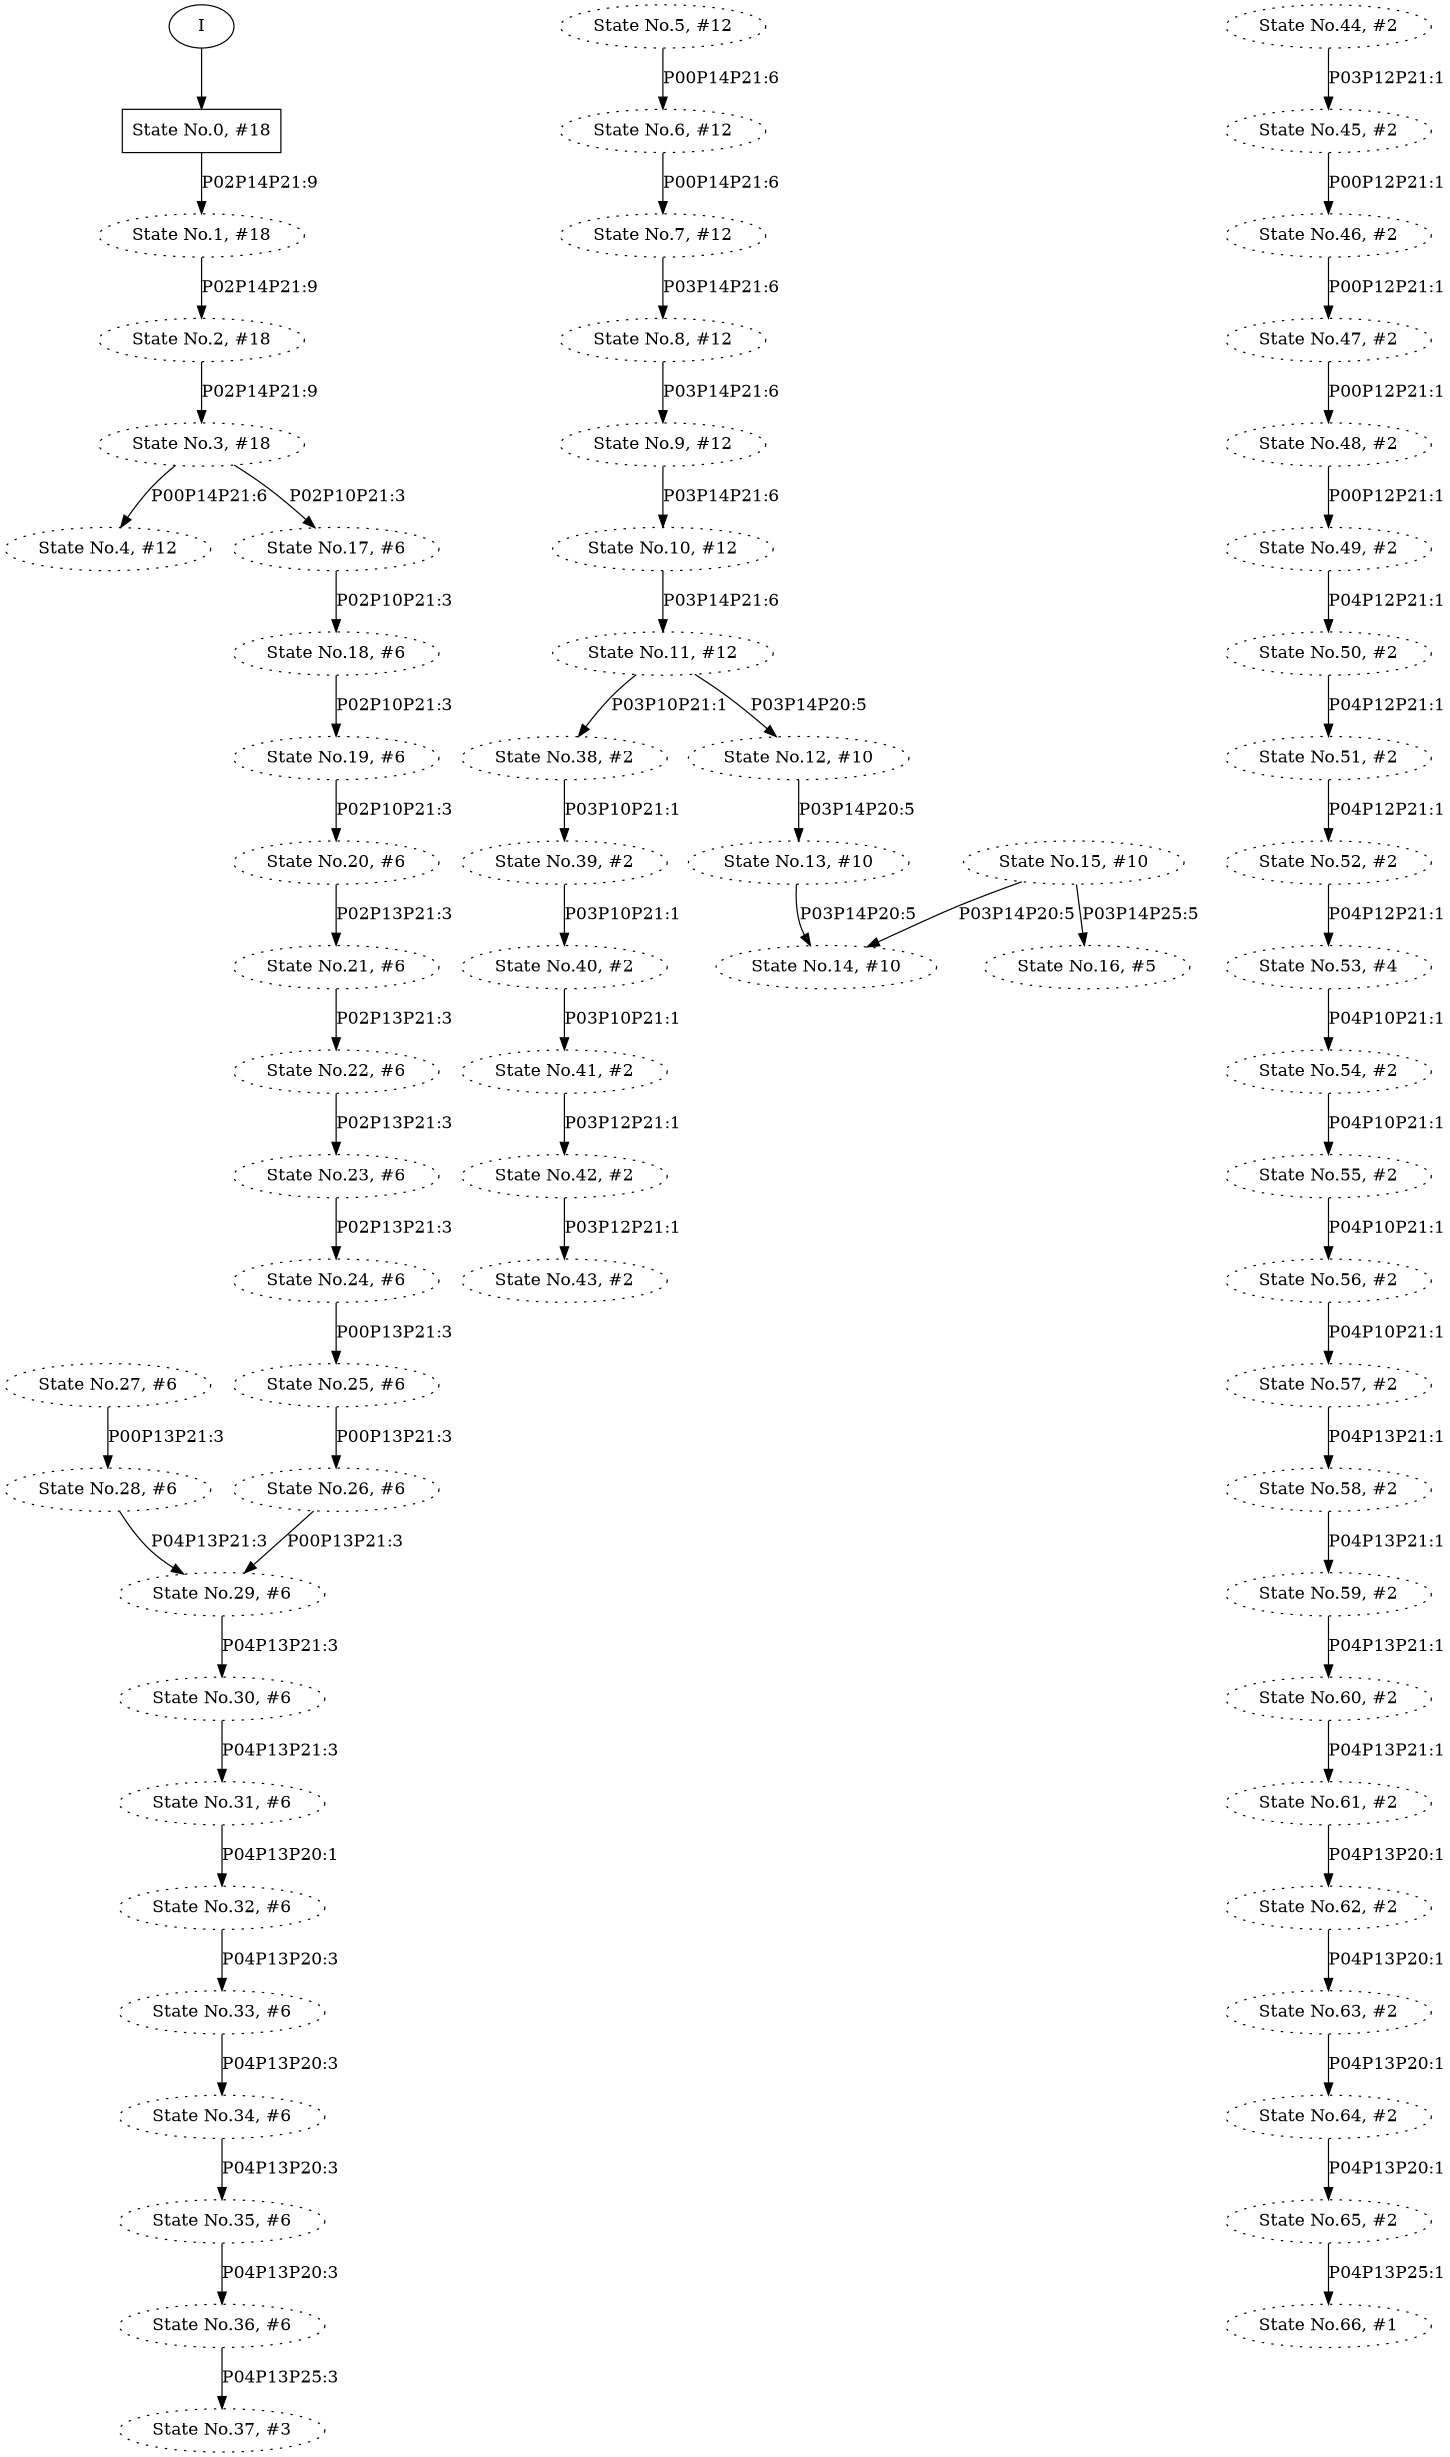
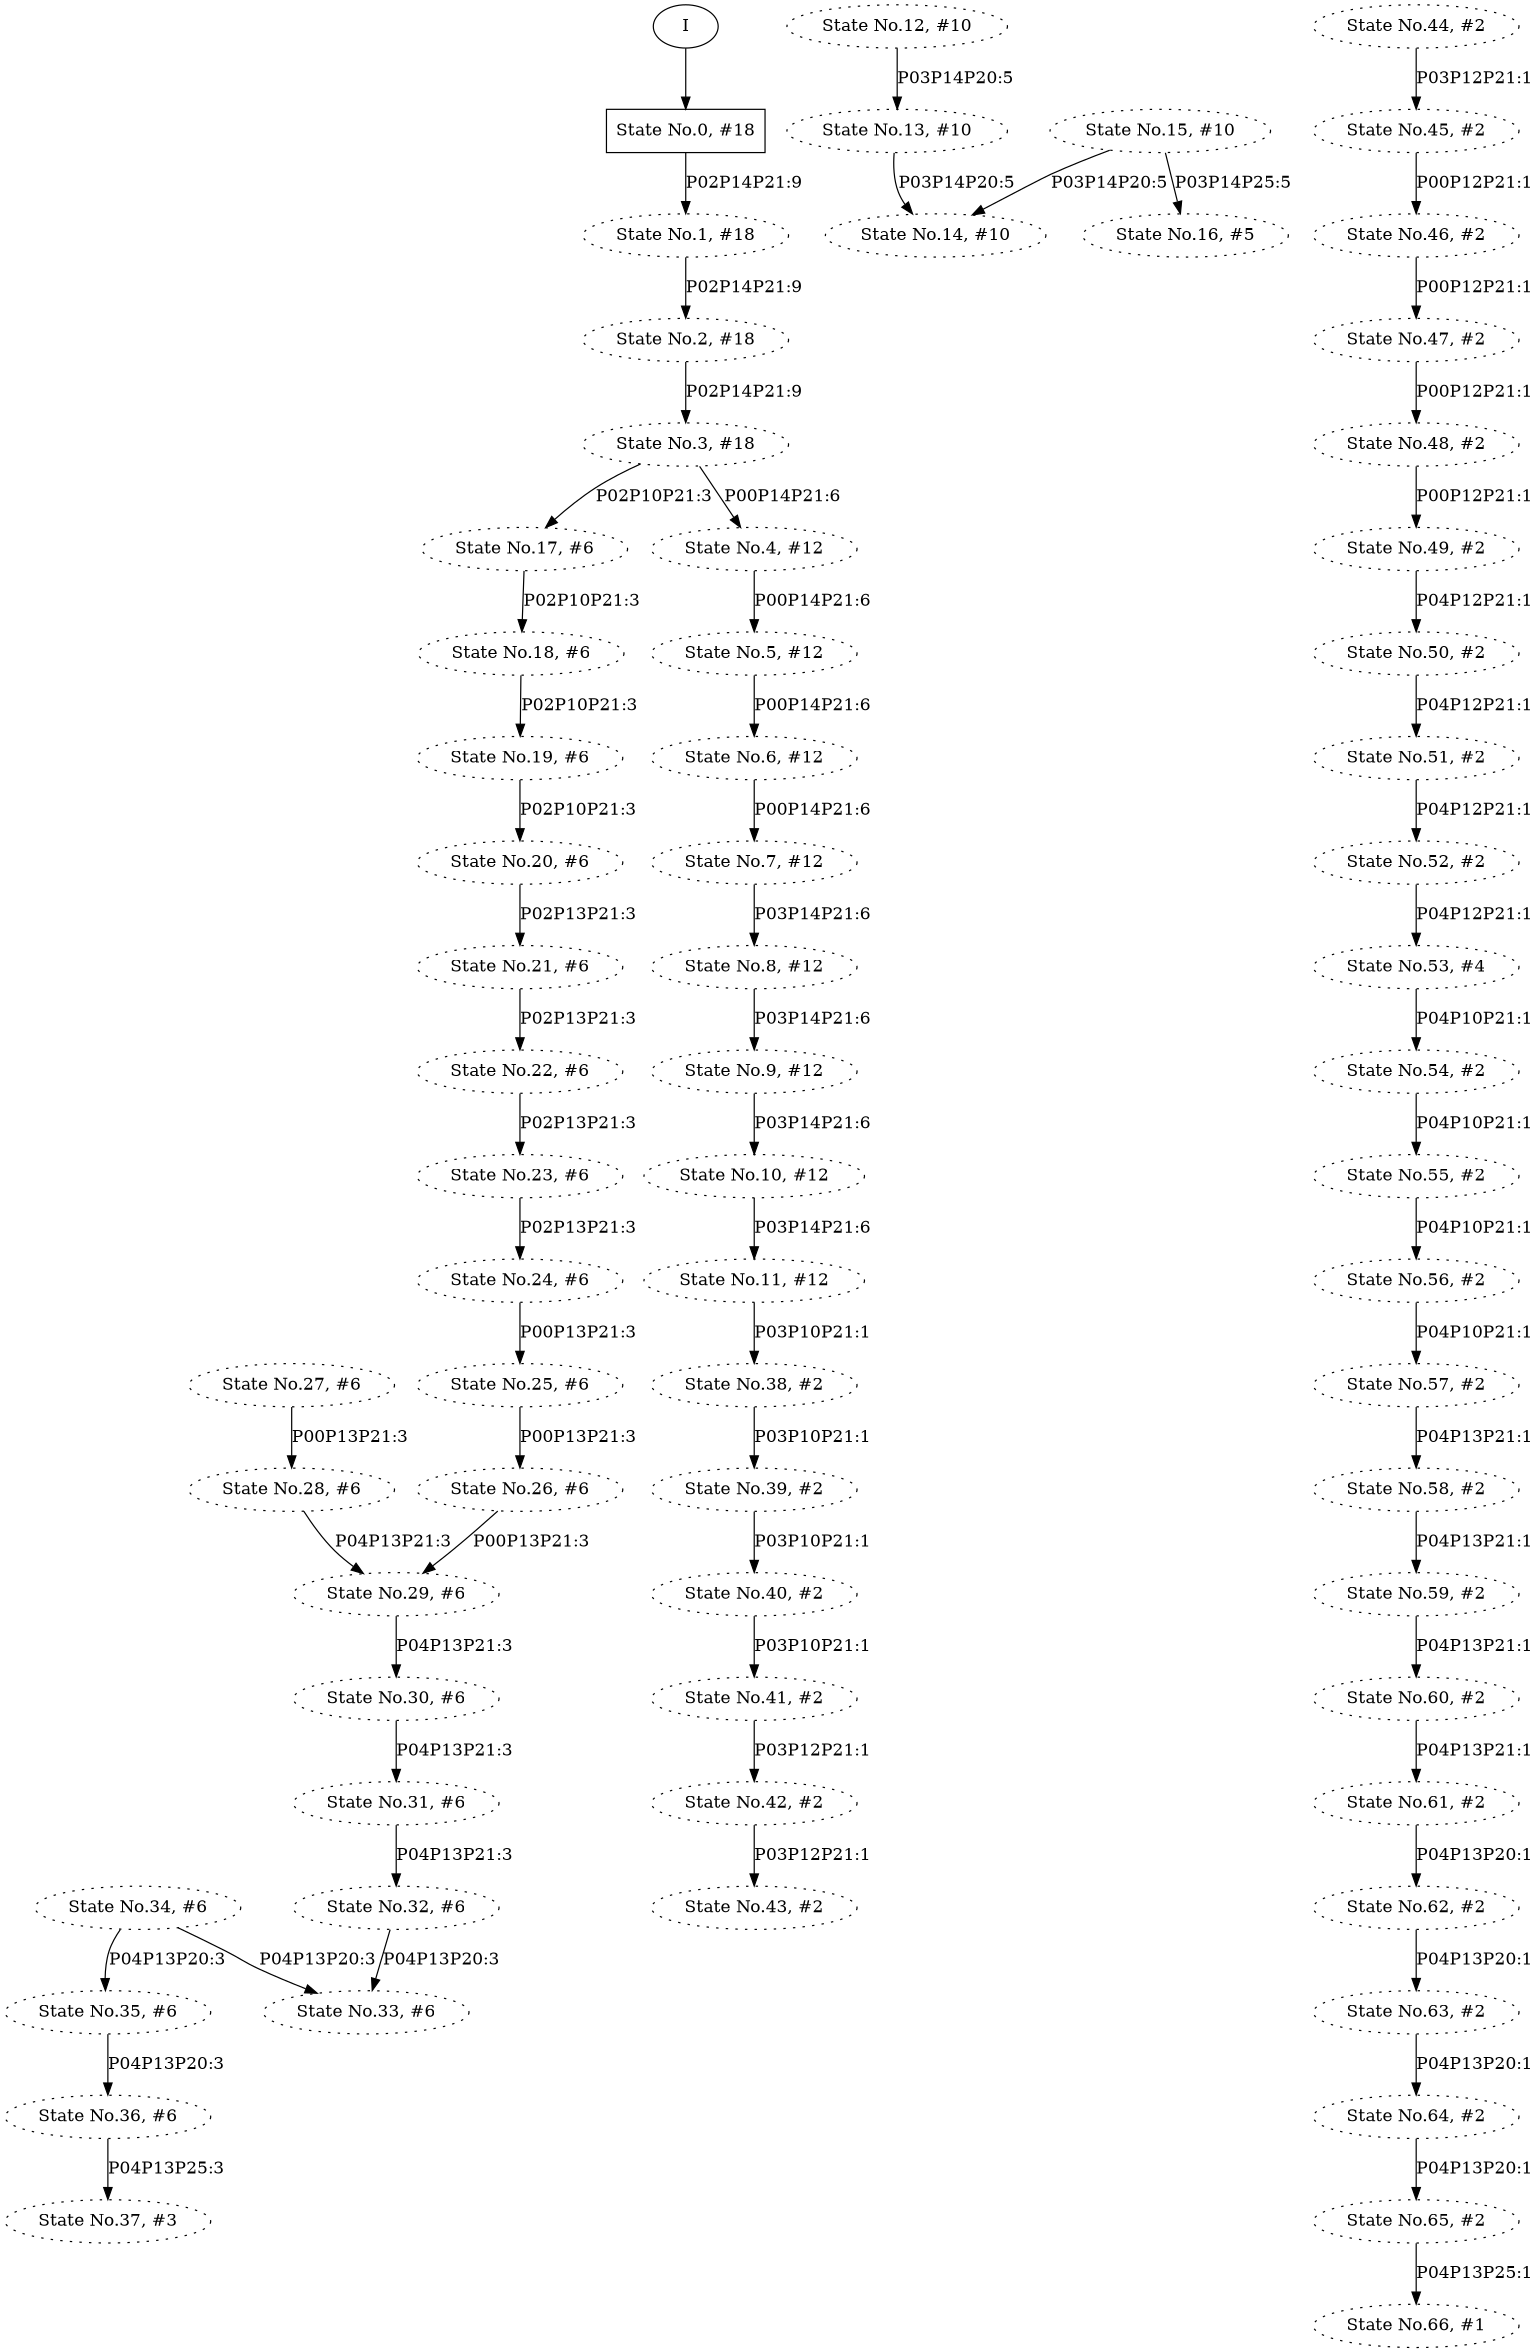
none -> (754, 595)
(732, 700) -> none
(280, 1856) -> (454, 1856)
(222, 2059) -> (241, 1960)
